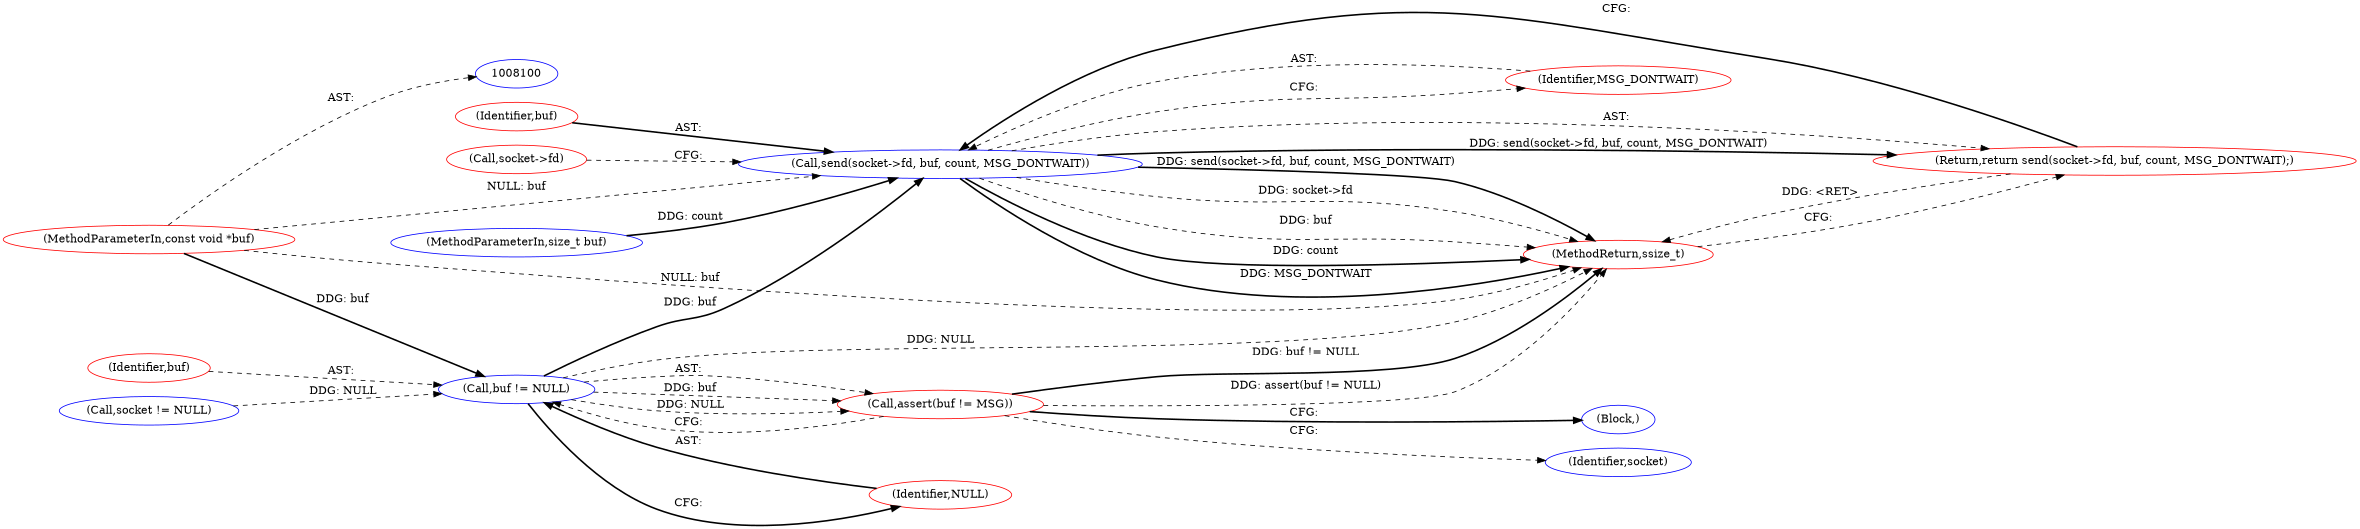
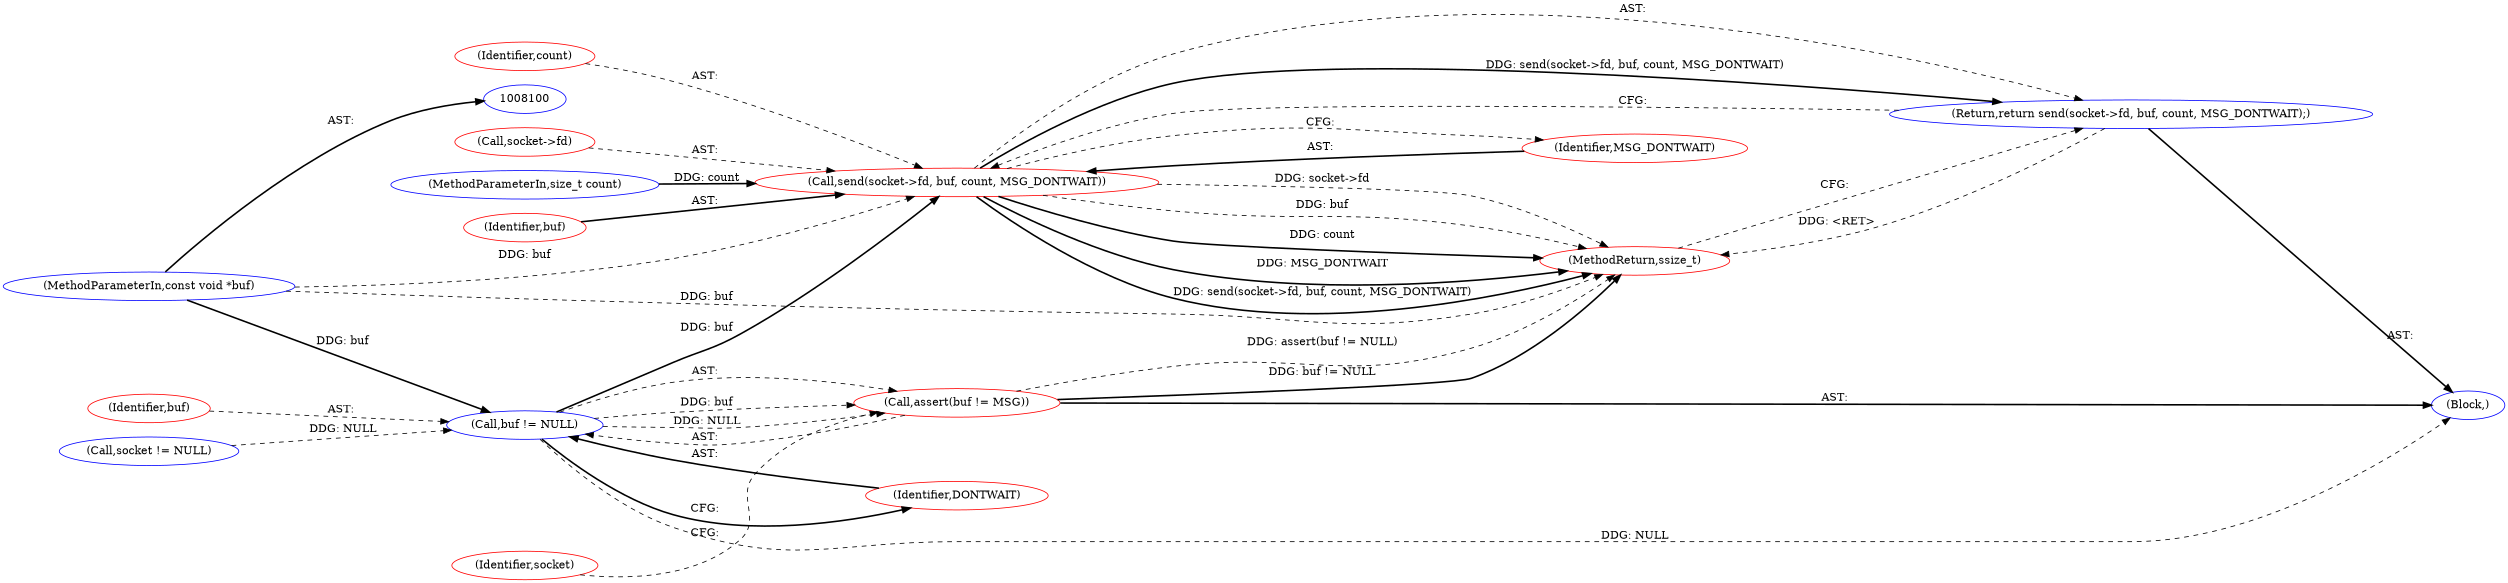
(1517, 19) -> (1444, 106)
none -> (525, 56)
(1247, 70) -> (1310, 159)
(310, 133) -> (308, 163)
(690, 156) -> (707, 150)
(2115, 161) -> (2131, 114)
(940, 164) -> (957, 182)
(517, 187) -> (525, 255)
(149, 240) -> (149, 286)
(517, 243) -> (525, 185)
none -> (2297, 258)
(690, 278) -> (707, 297)
(1078, 347) -> (1490, 542)
(1306, 413) -> (1837, 398)
(690, 422) -> (707, 437)
(1270, 447) -> (745, 534)
(1618, 462) -> (525, 565)
(940, 495) -> (957, 496)
